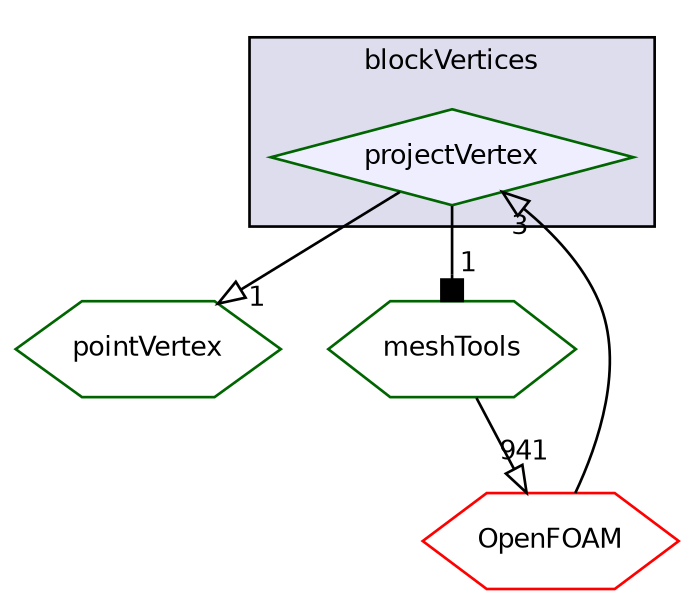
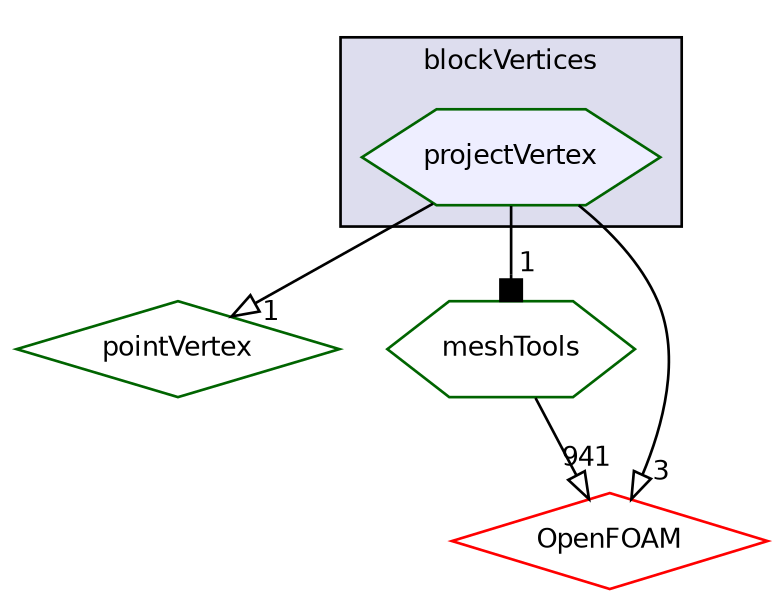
(452, 157) -> (511, 157)
(608, 339) -> (665, 327)
(148, 349) -> (178, 349)
(551, 541) -> (610, 541)
